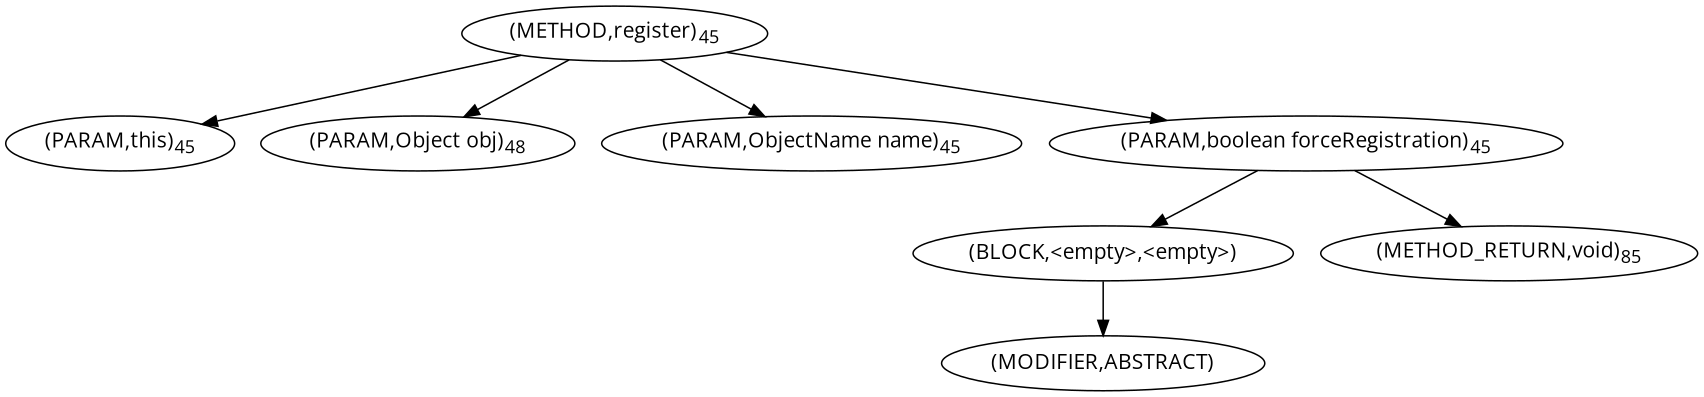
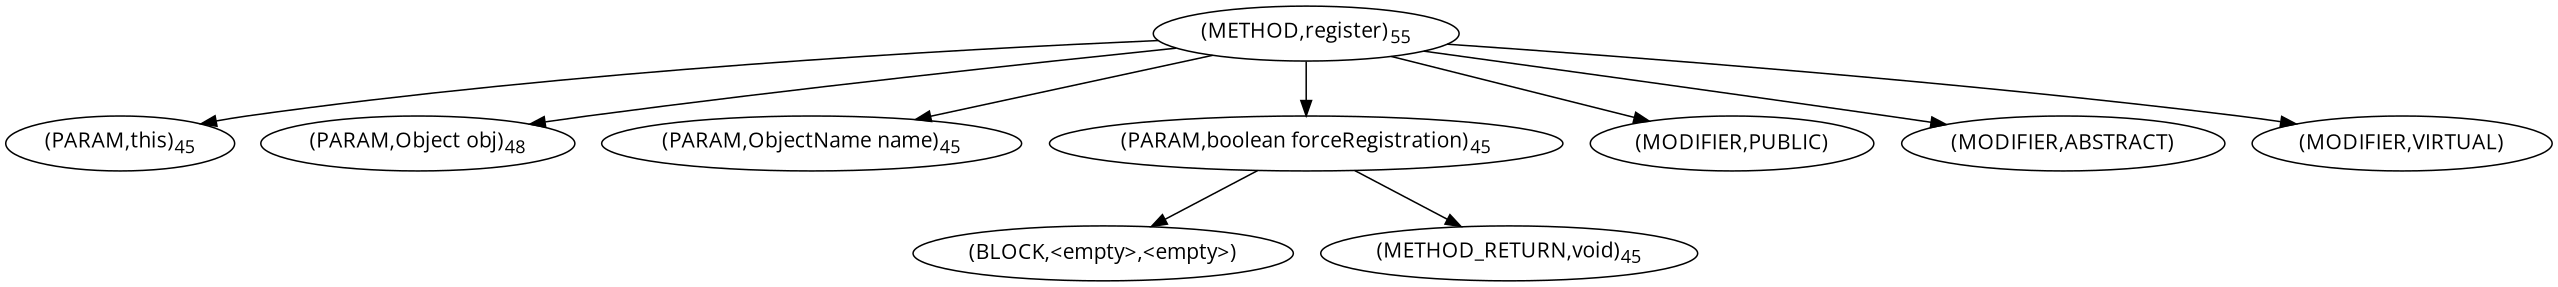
(709, 31) -> (1401, 31)
none -> (1732, 143)
none -> (2402, 143)
(1631, 251) -> (1631, 251)
(1103, 301) -> (1677, 86)
